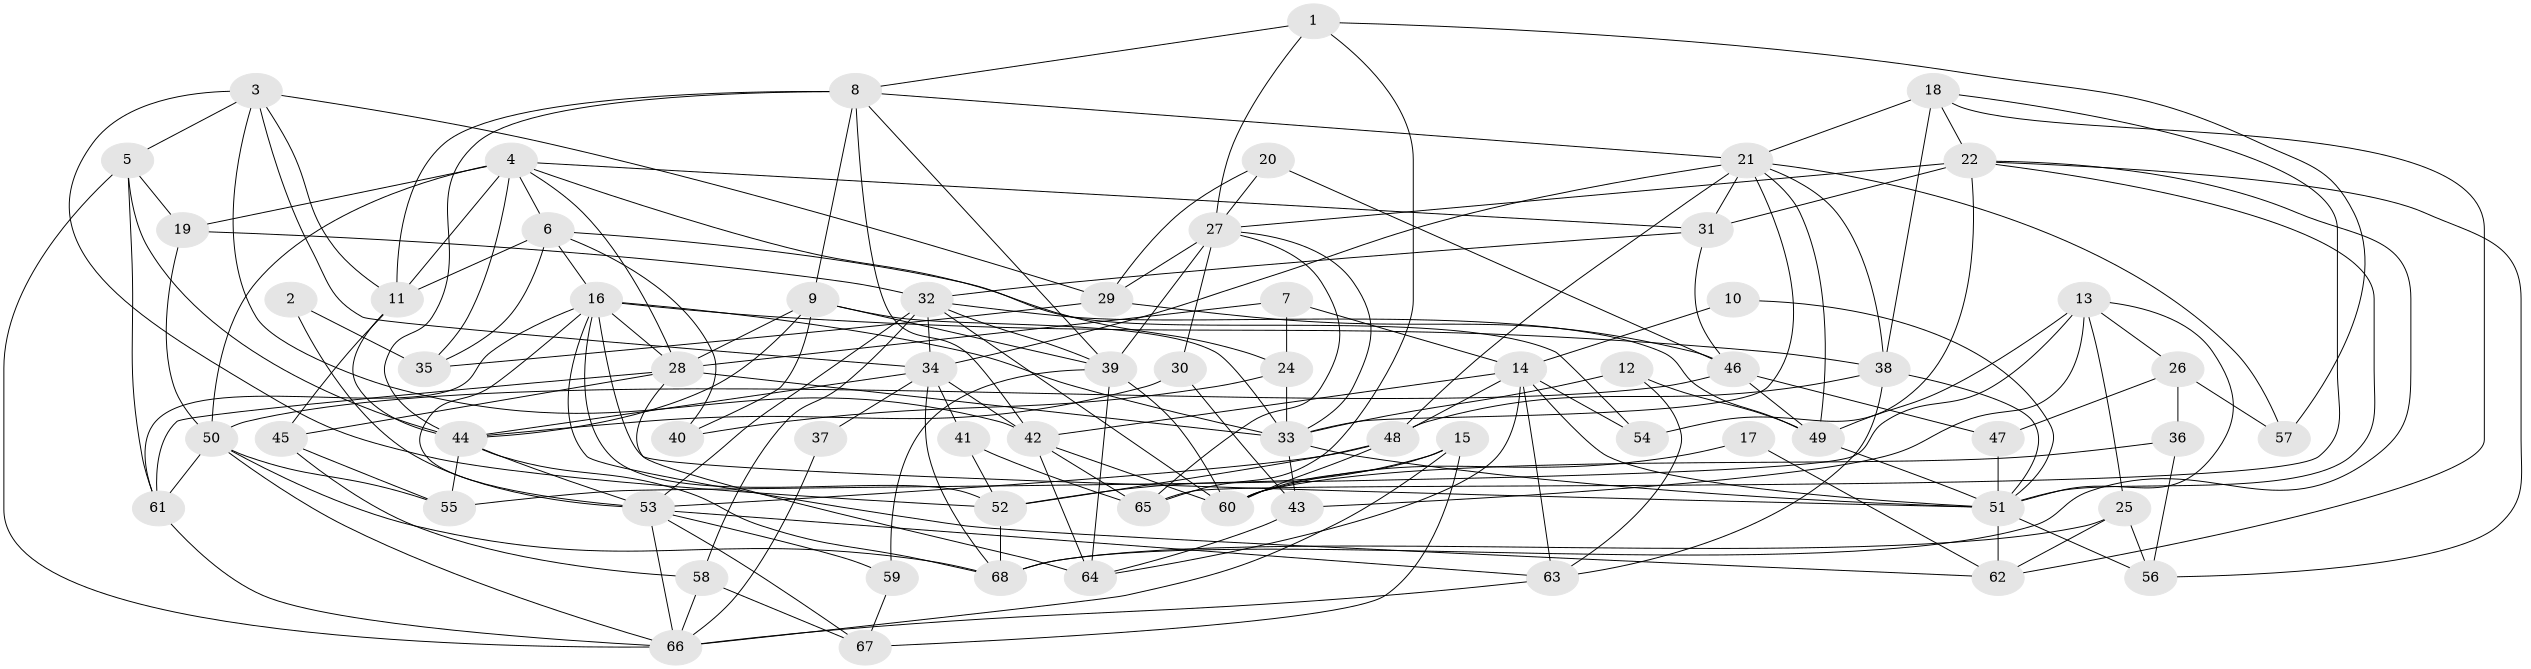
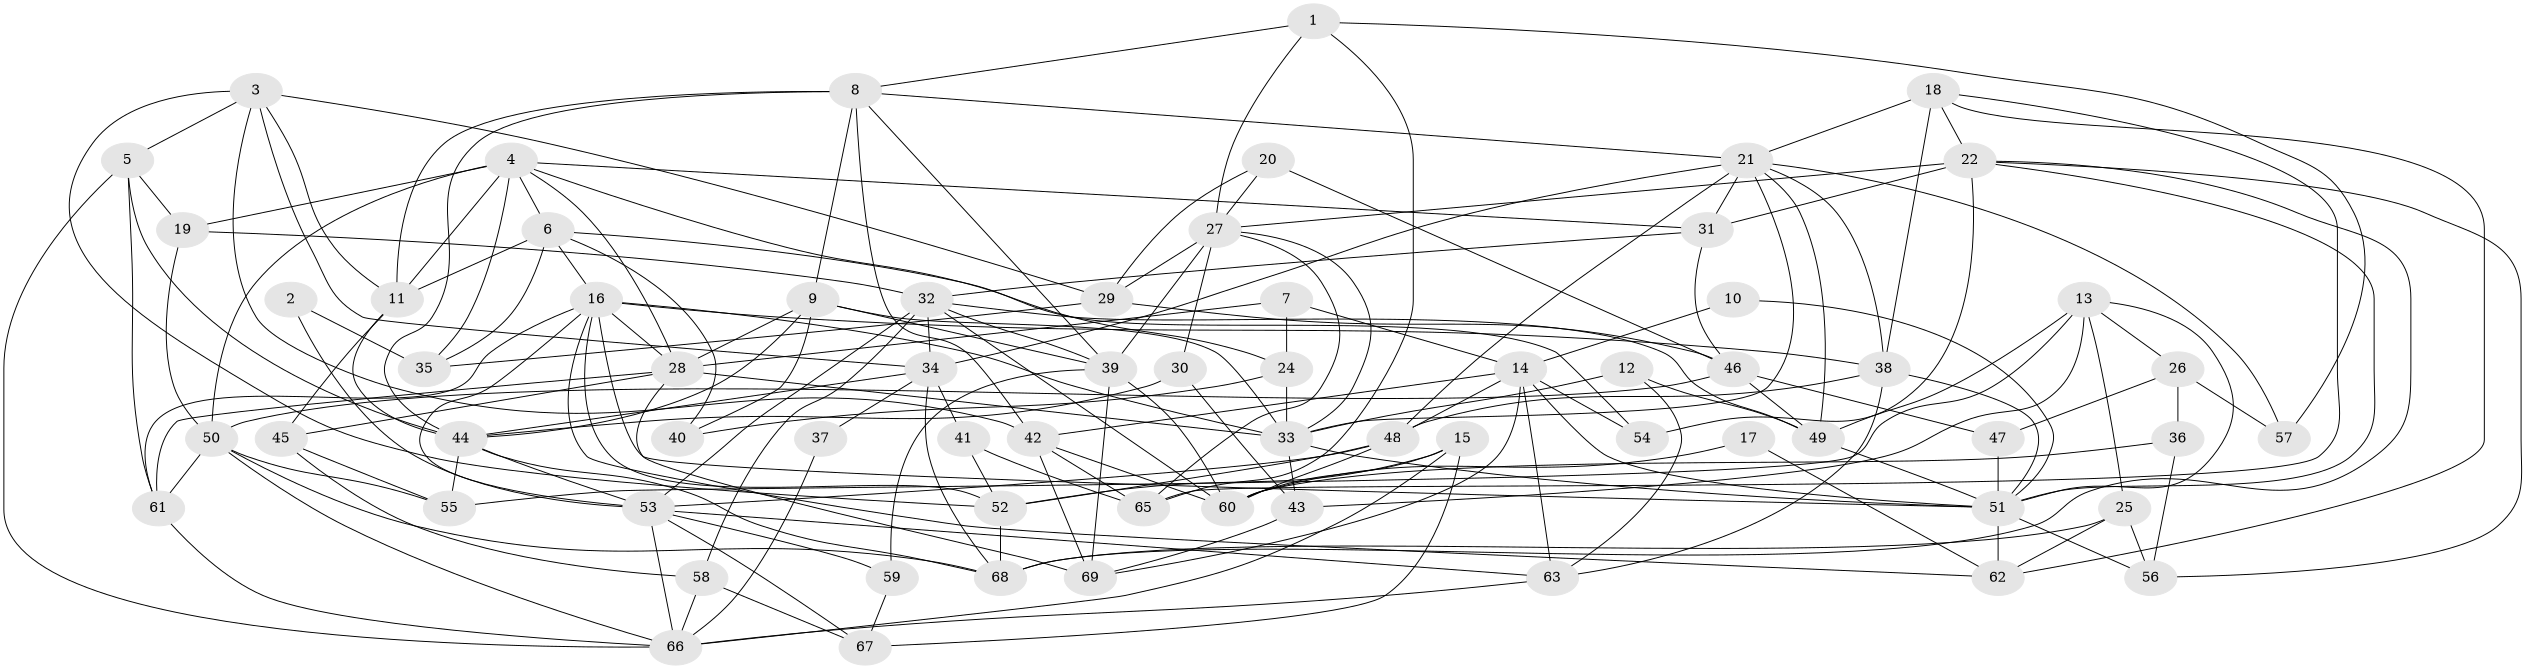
(982, 404) -> none
(1090, 578) -> (1090, 578)
